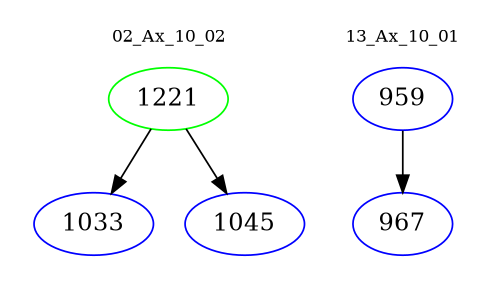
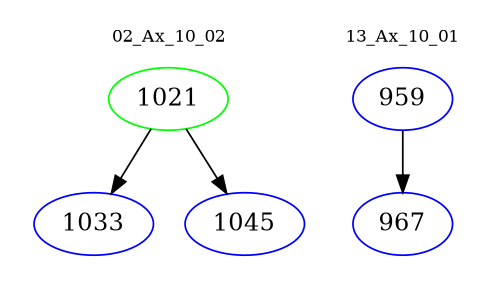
(168, 99) -> (168, 99)
